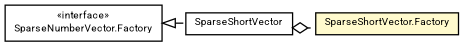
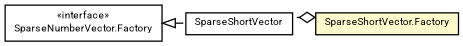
(311, 28) -> (296, 18)
